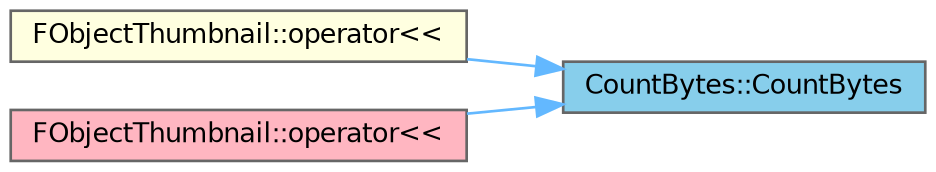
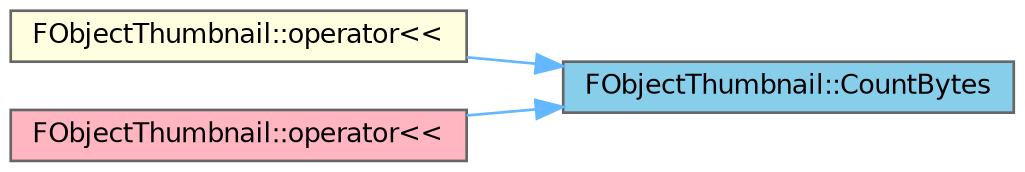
(744, 87) -> (788, 87)
